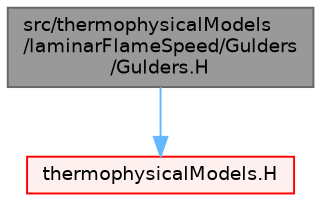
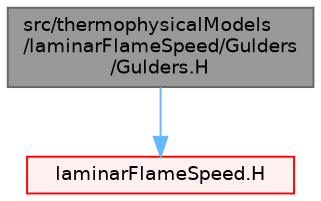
(161, 175) -> (161, 175)
